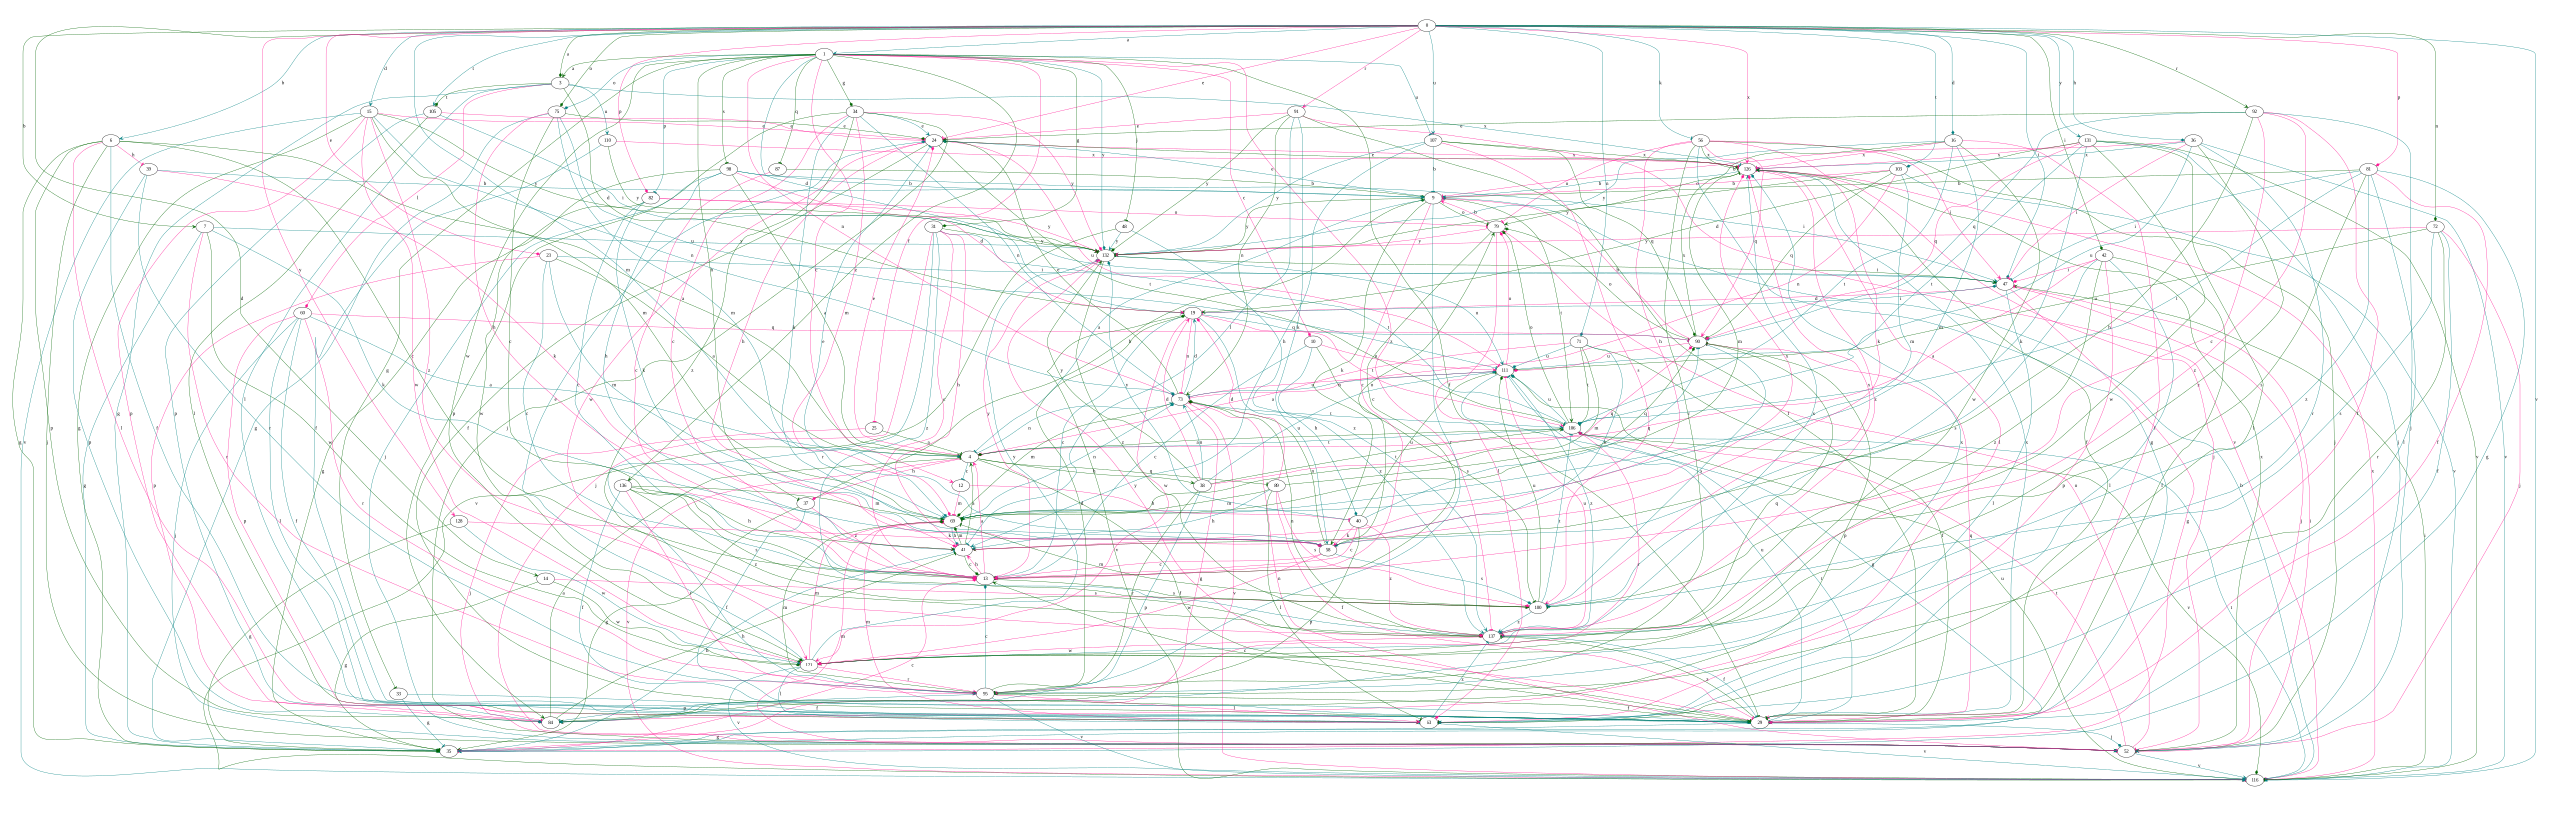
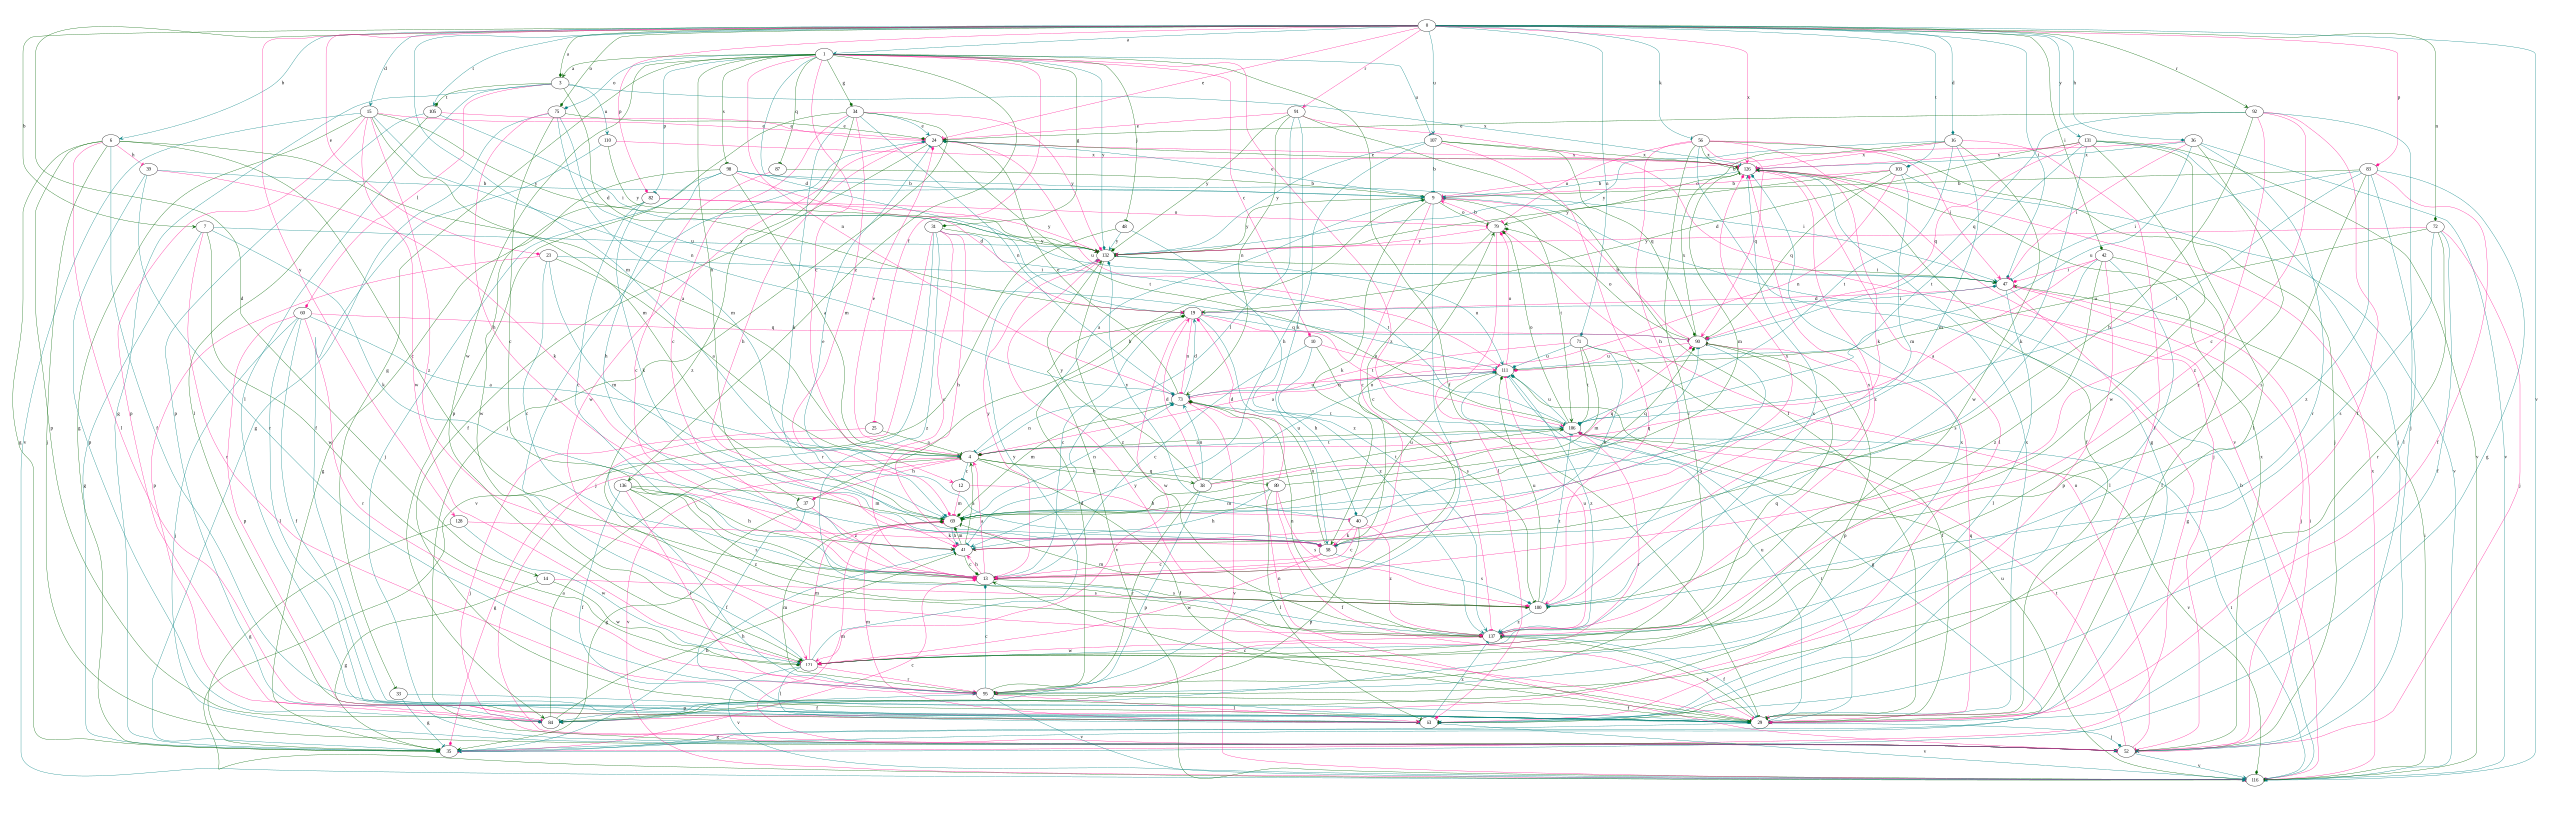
(2369, 169) -> (2369, 169)
(764, 720) -> (625, 477)
